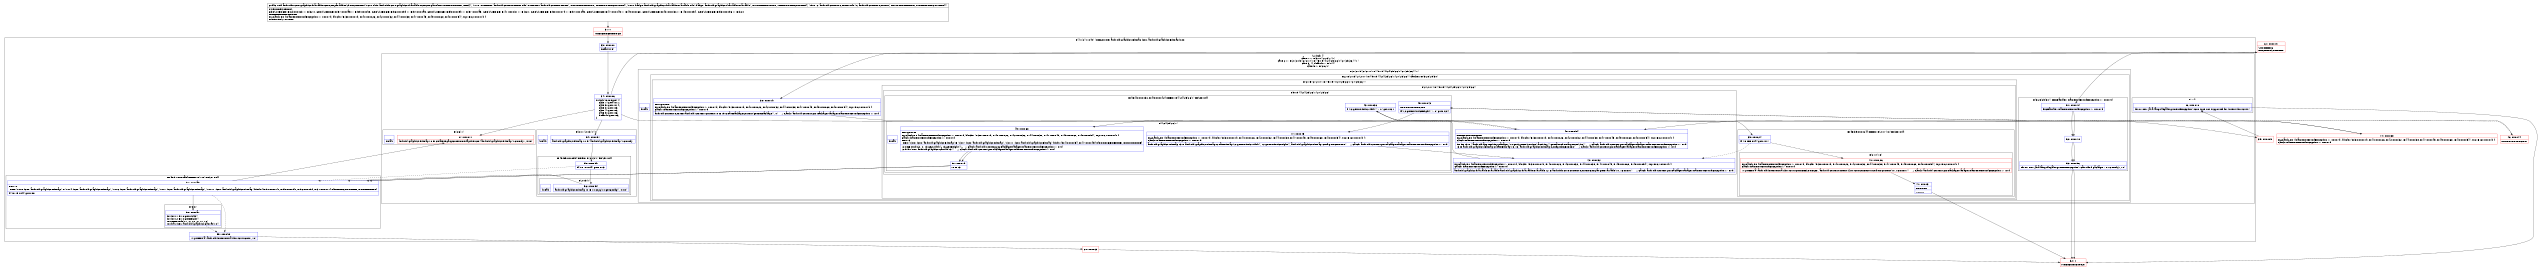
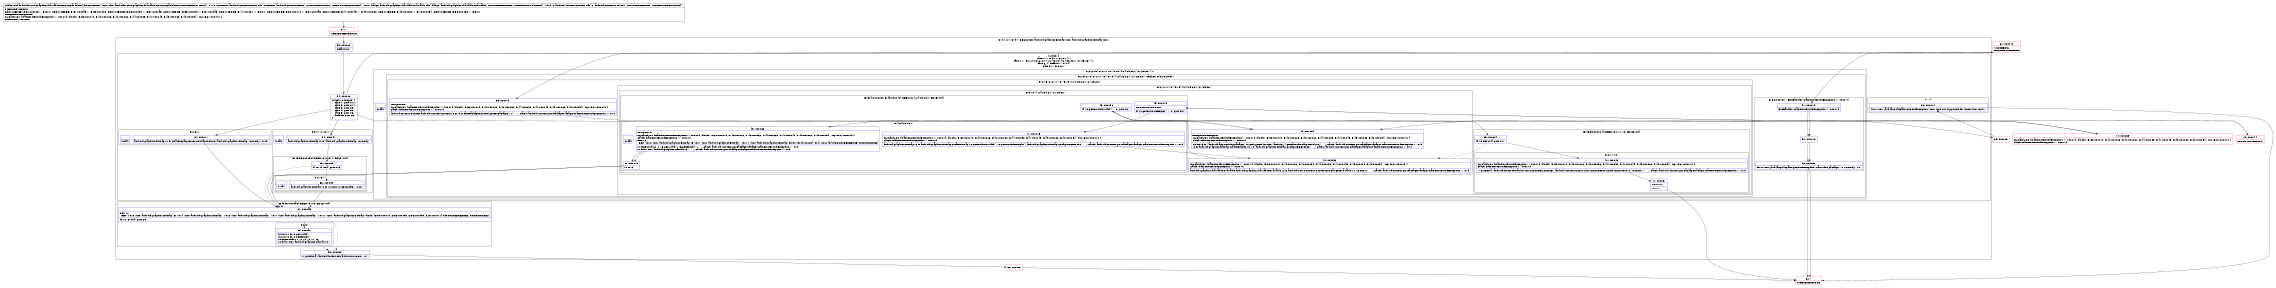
(466, 139) -> (201, 139)
(338, 162) -> (237, 179)
(1876, 165) -> (1612, 165)
